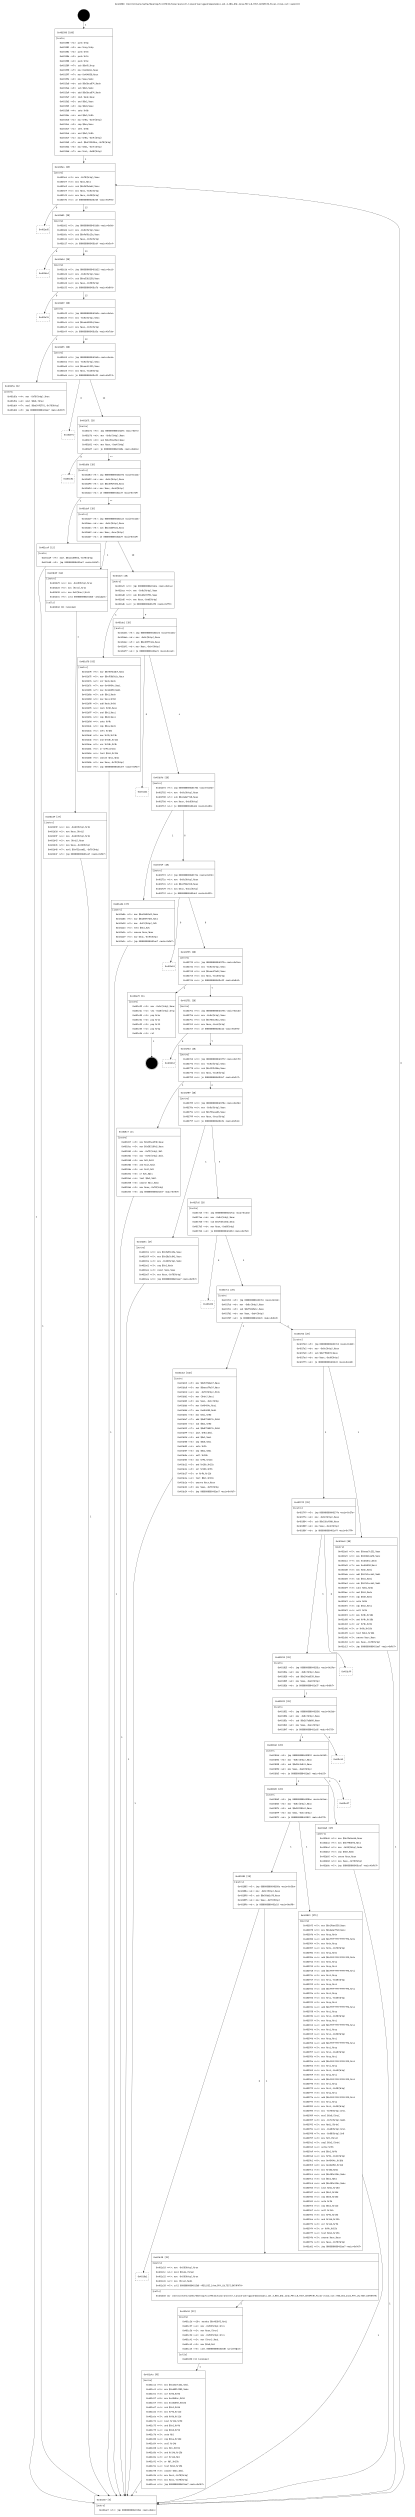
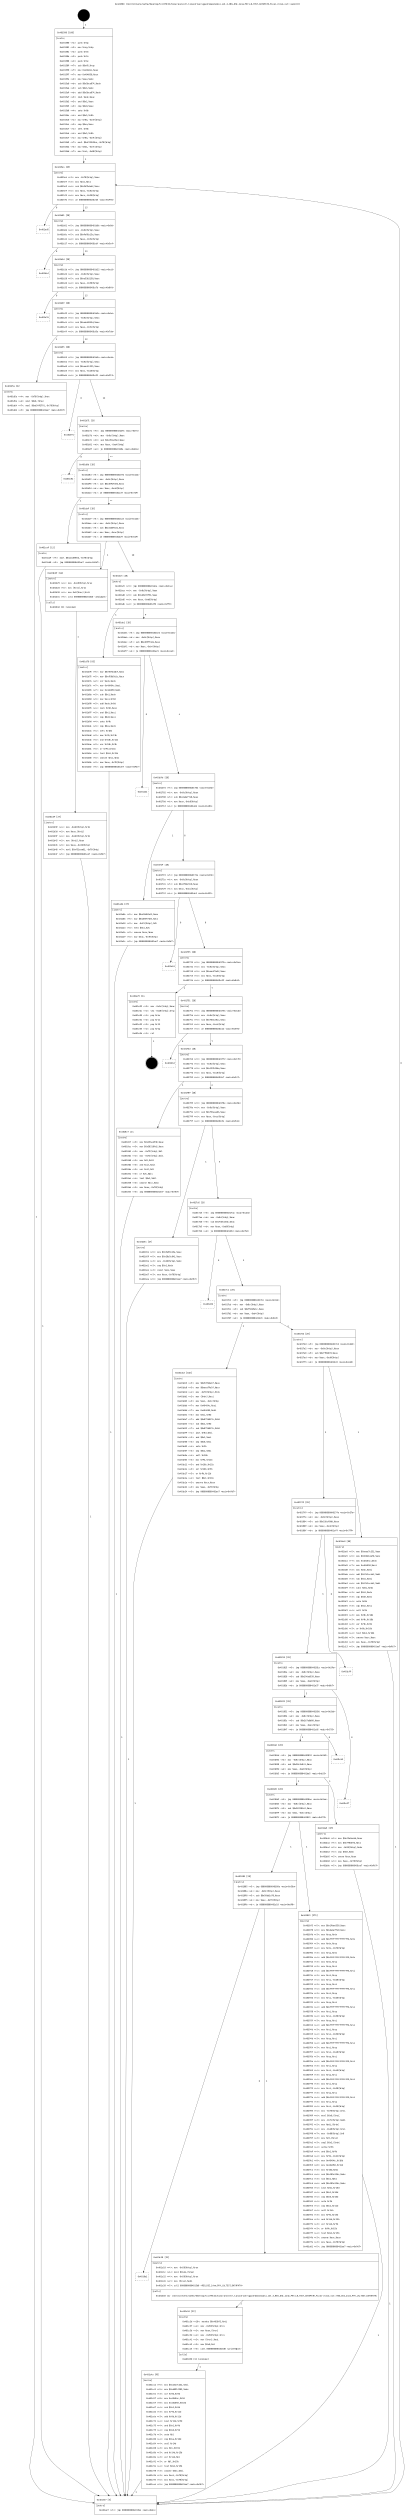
(339, 1785) -> (350, 1742)
